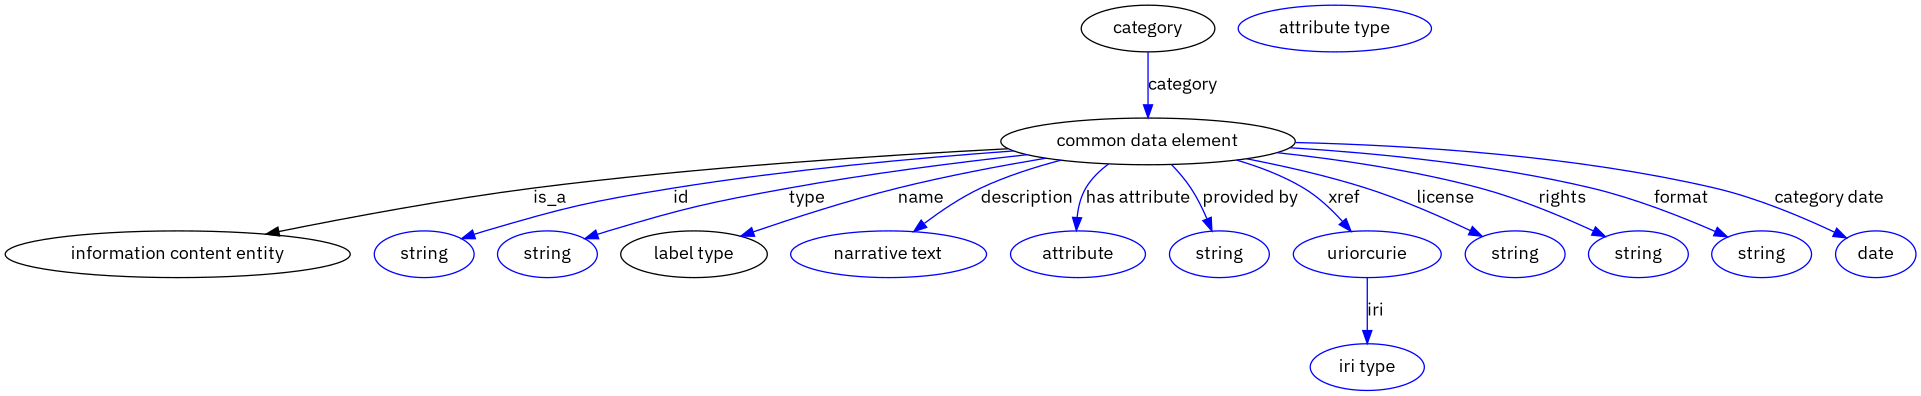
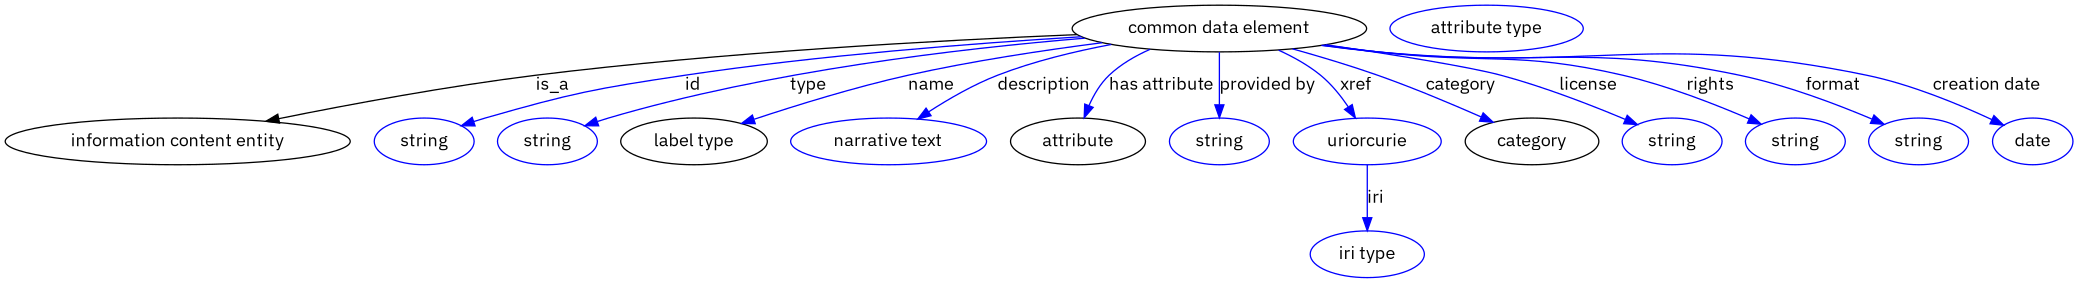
(1148, 78) -> (1388, 79)
(1830, 198) -> (1987, 85)
(1078, 254) -> (1078, 141)
